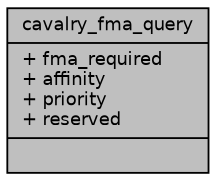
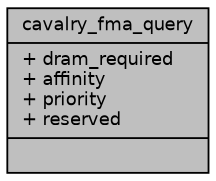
(92, 59) -> (98, 59)
